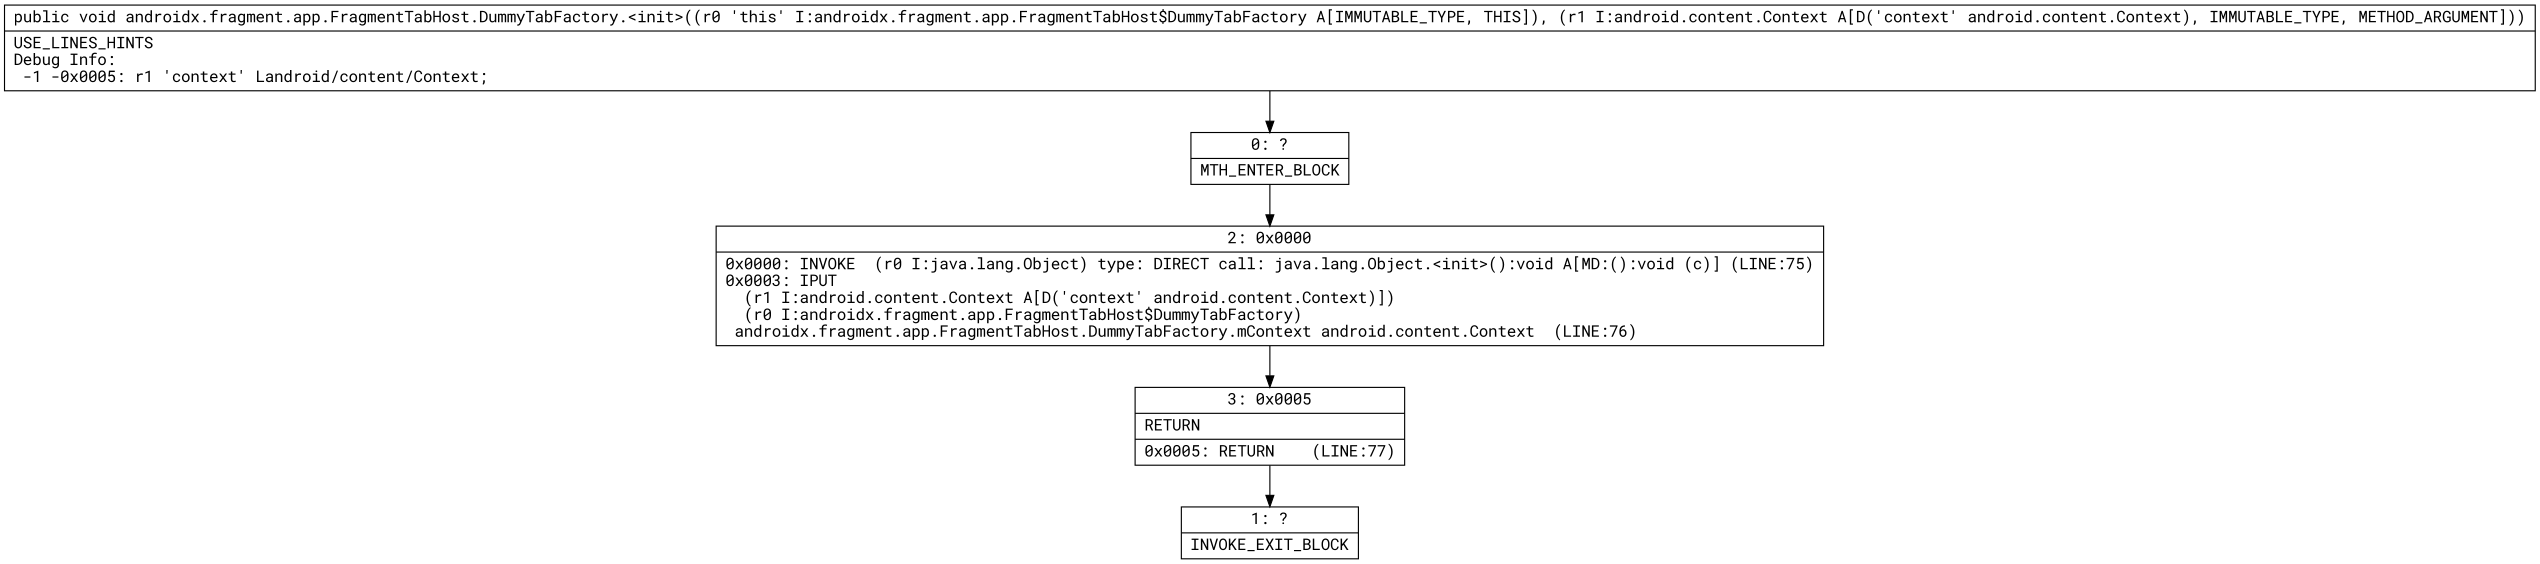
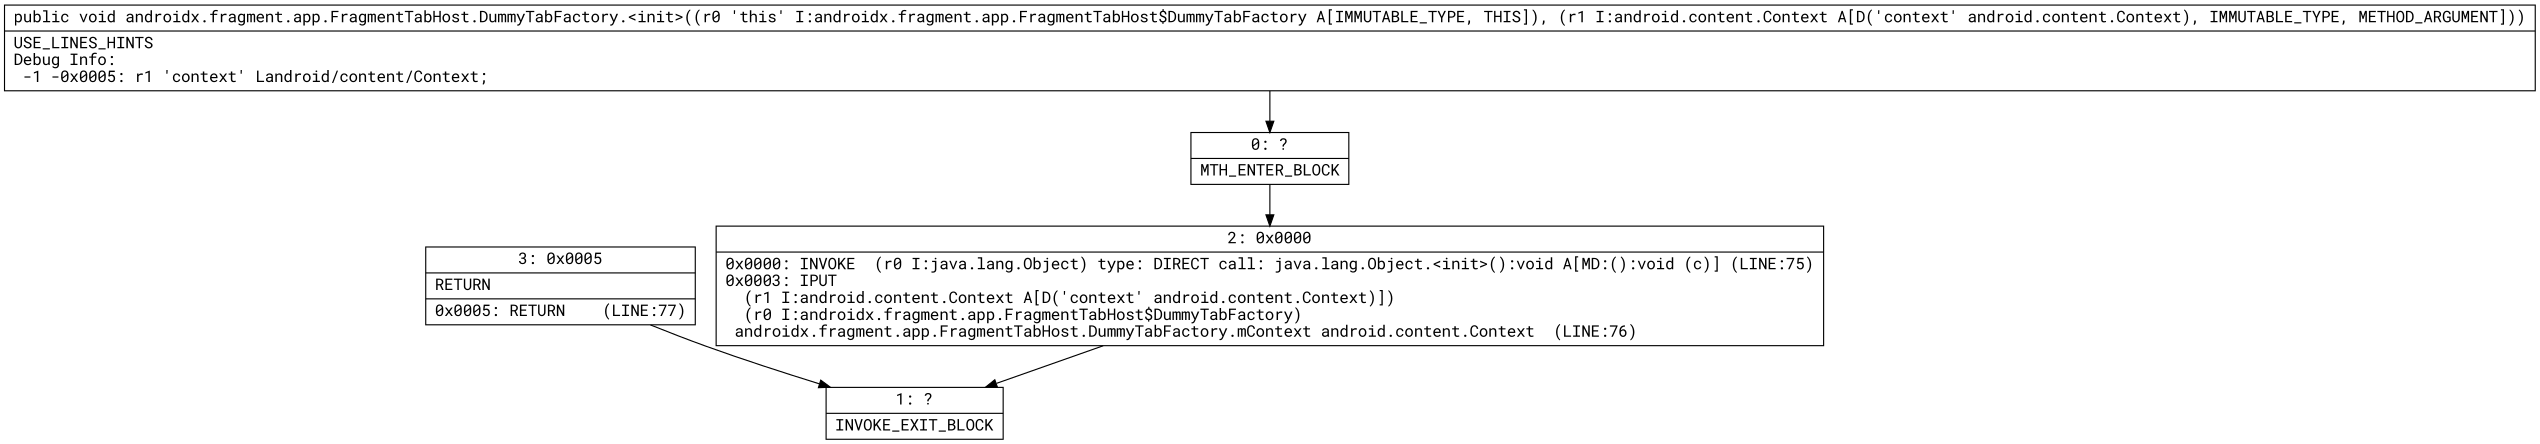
(1270, 361) -> (1050, 365)
